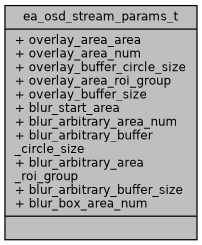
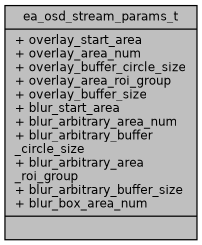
(79, 40) -> (79, 40)
